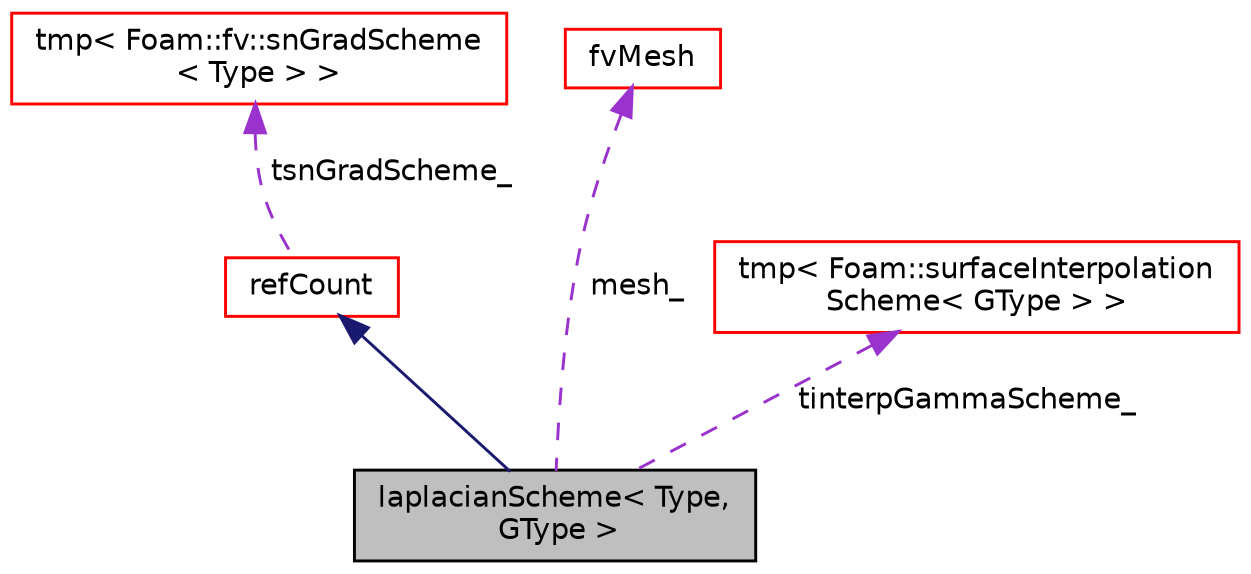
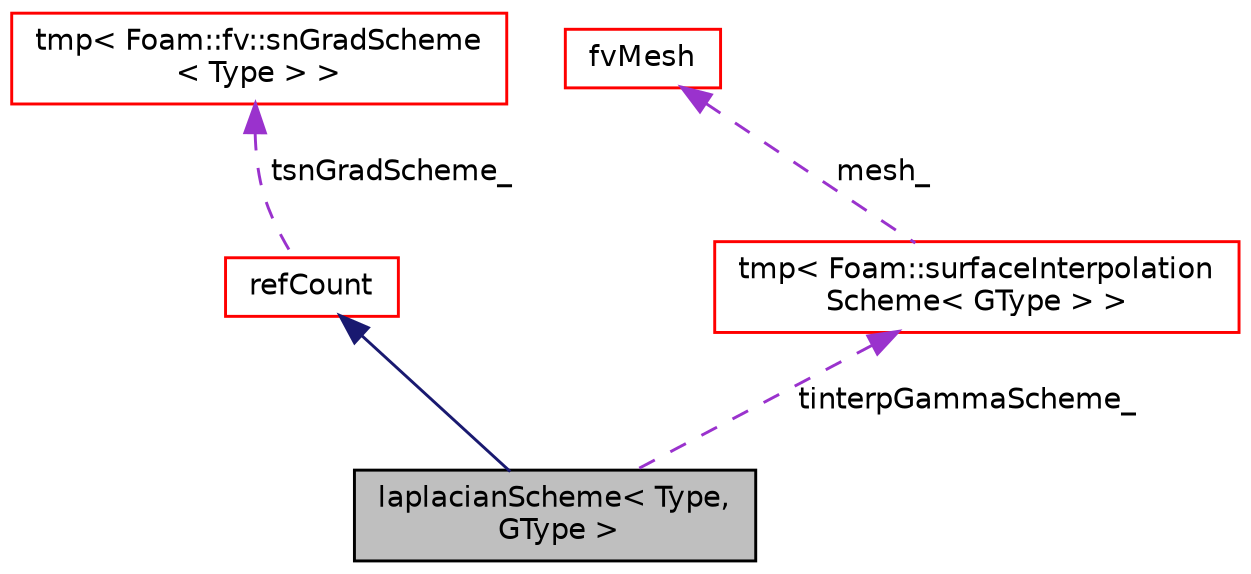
(573, 289) -> (811, 173)
